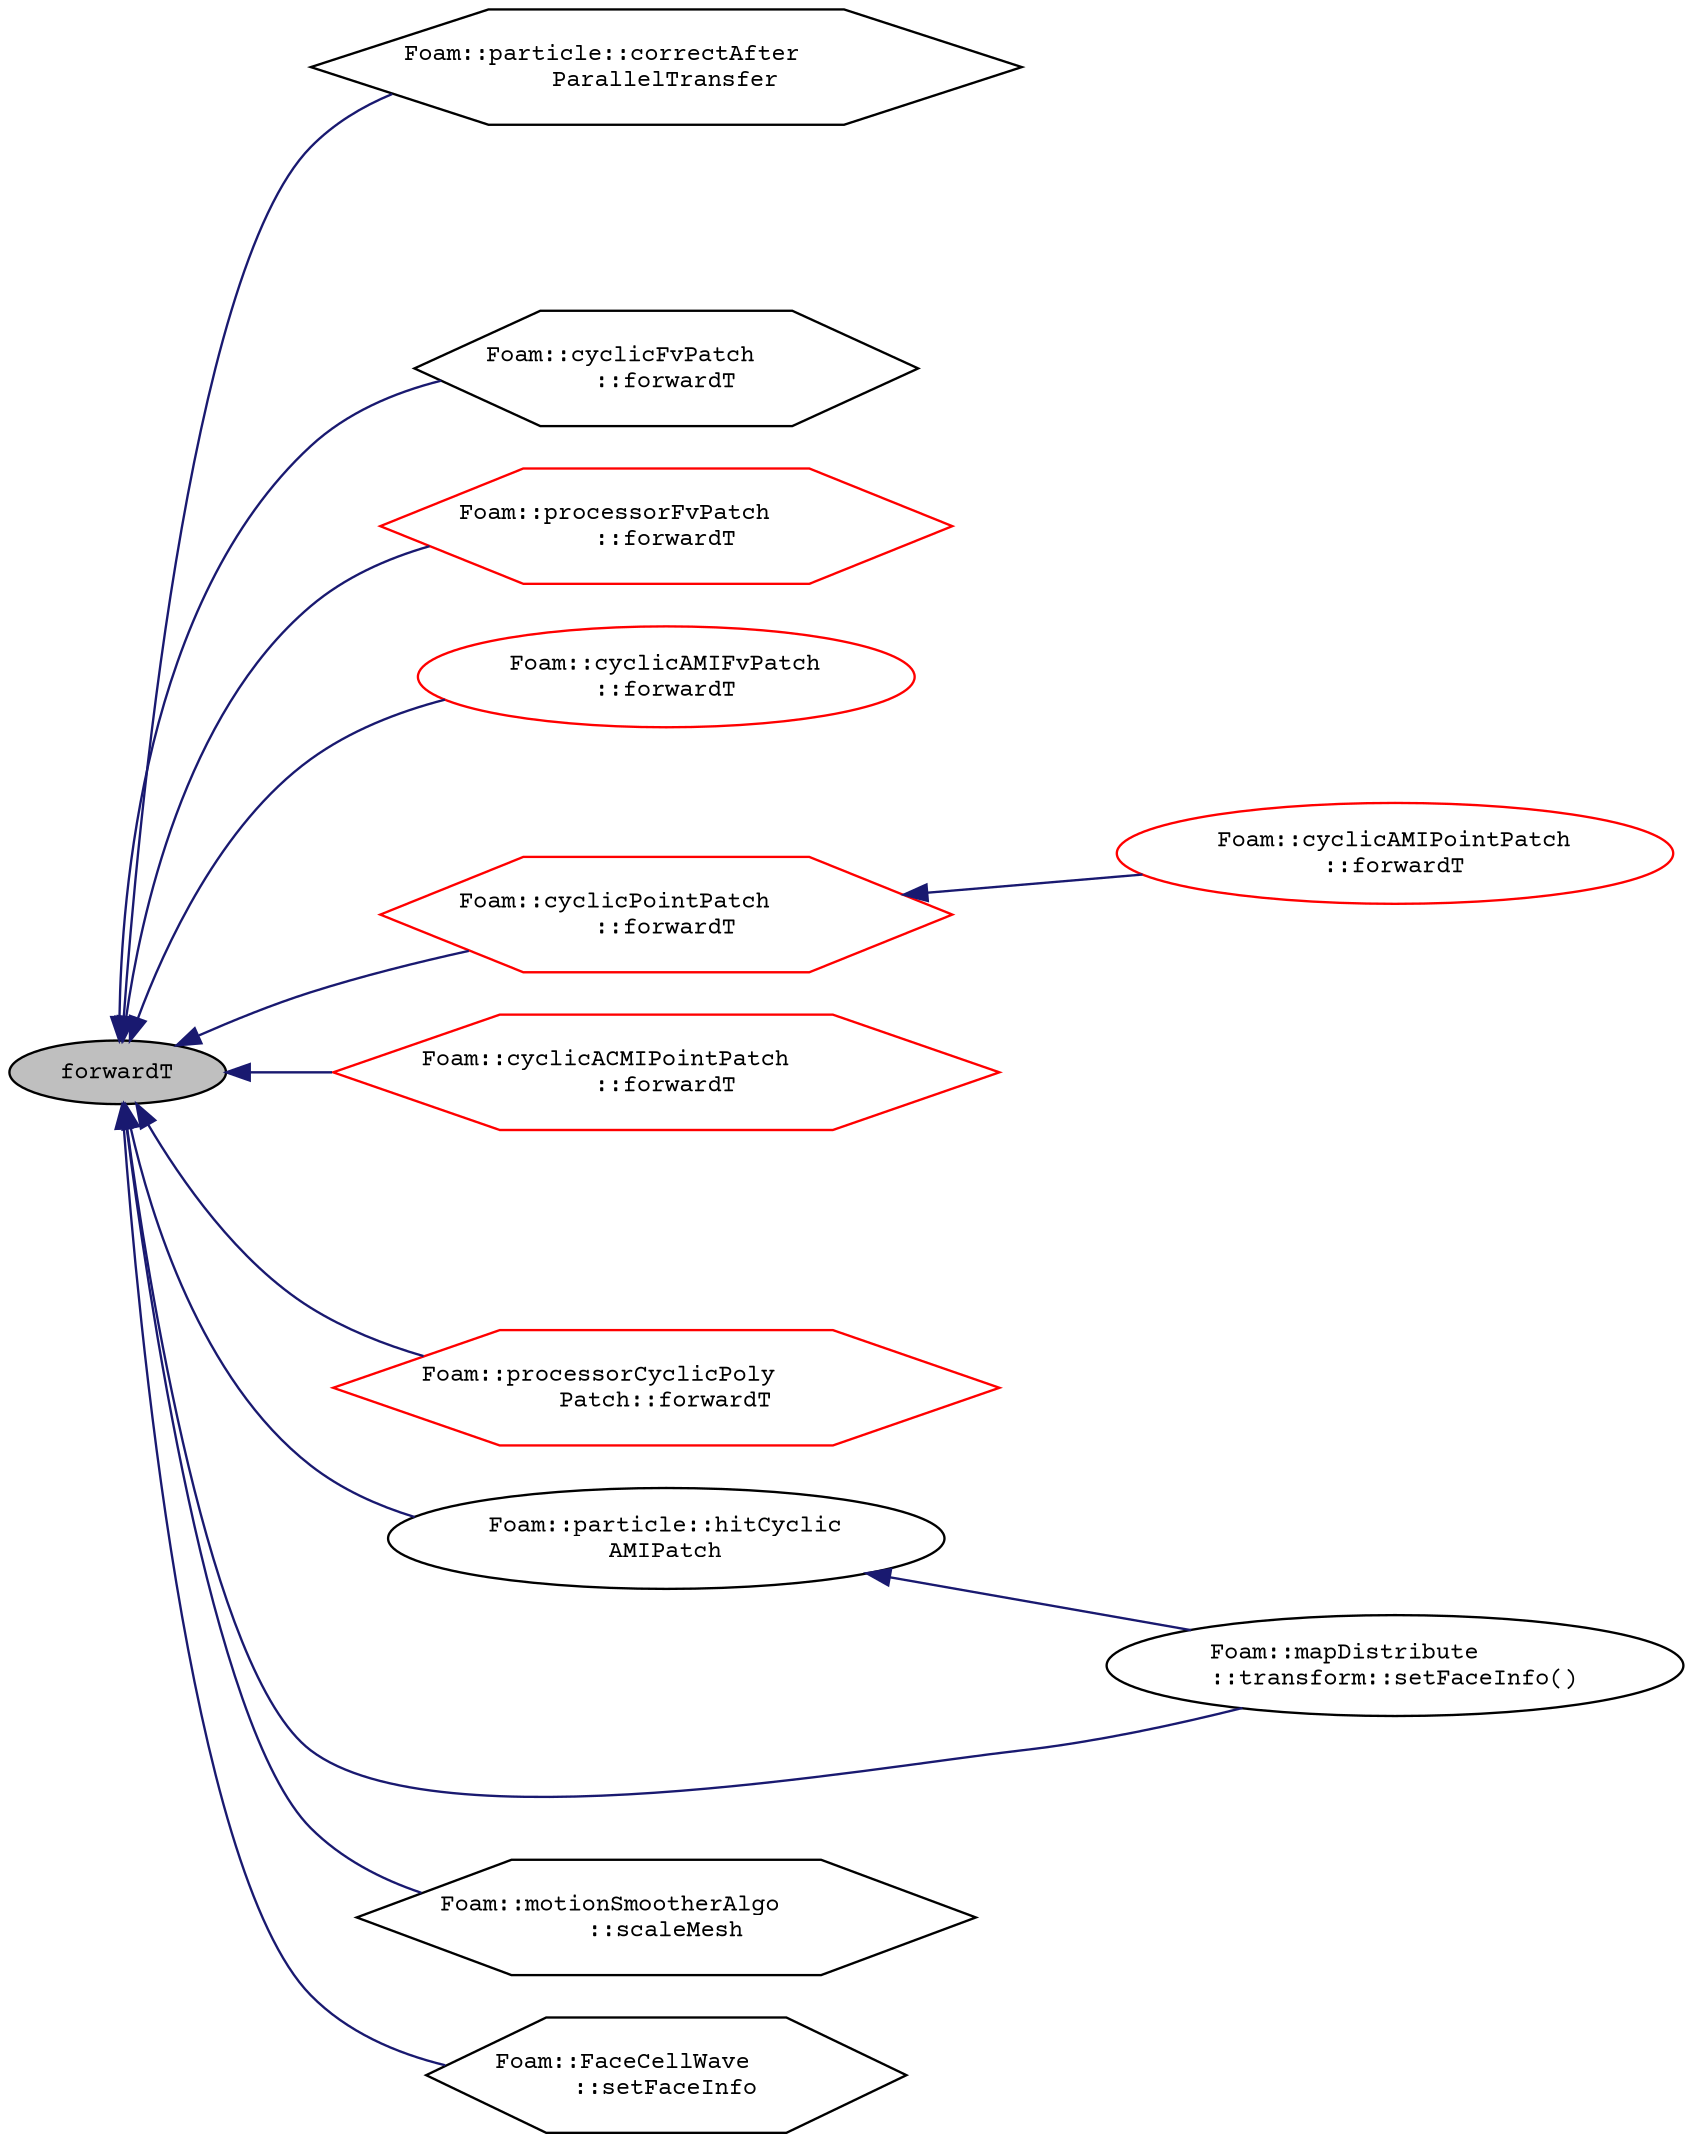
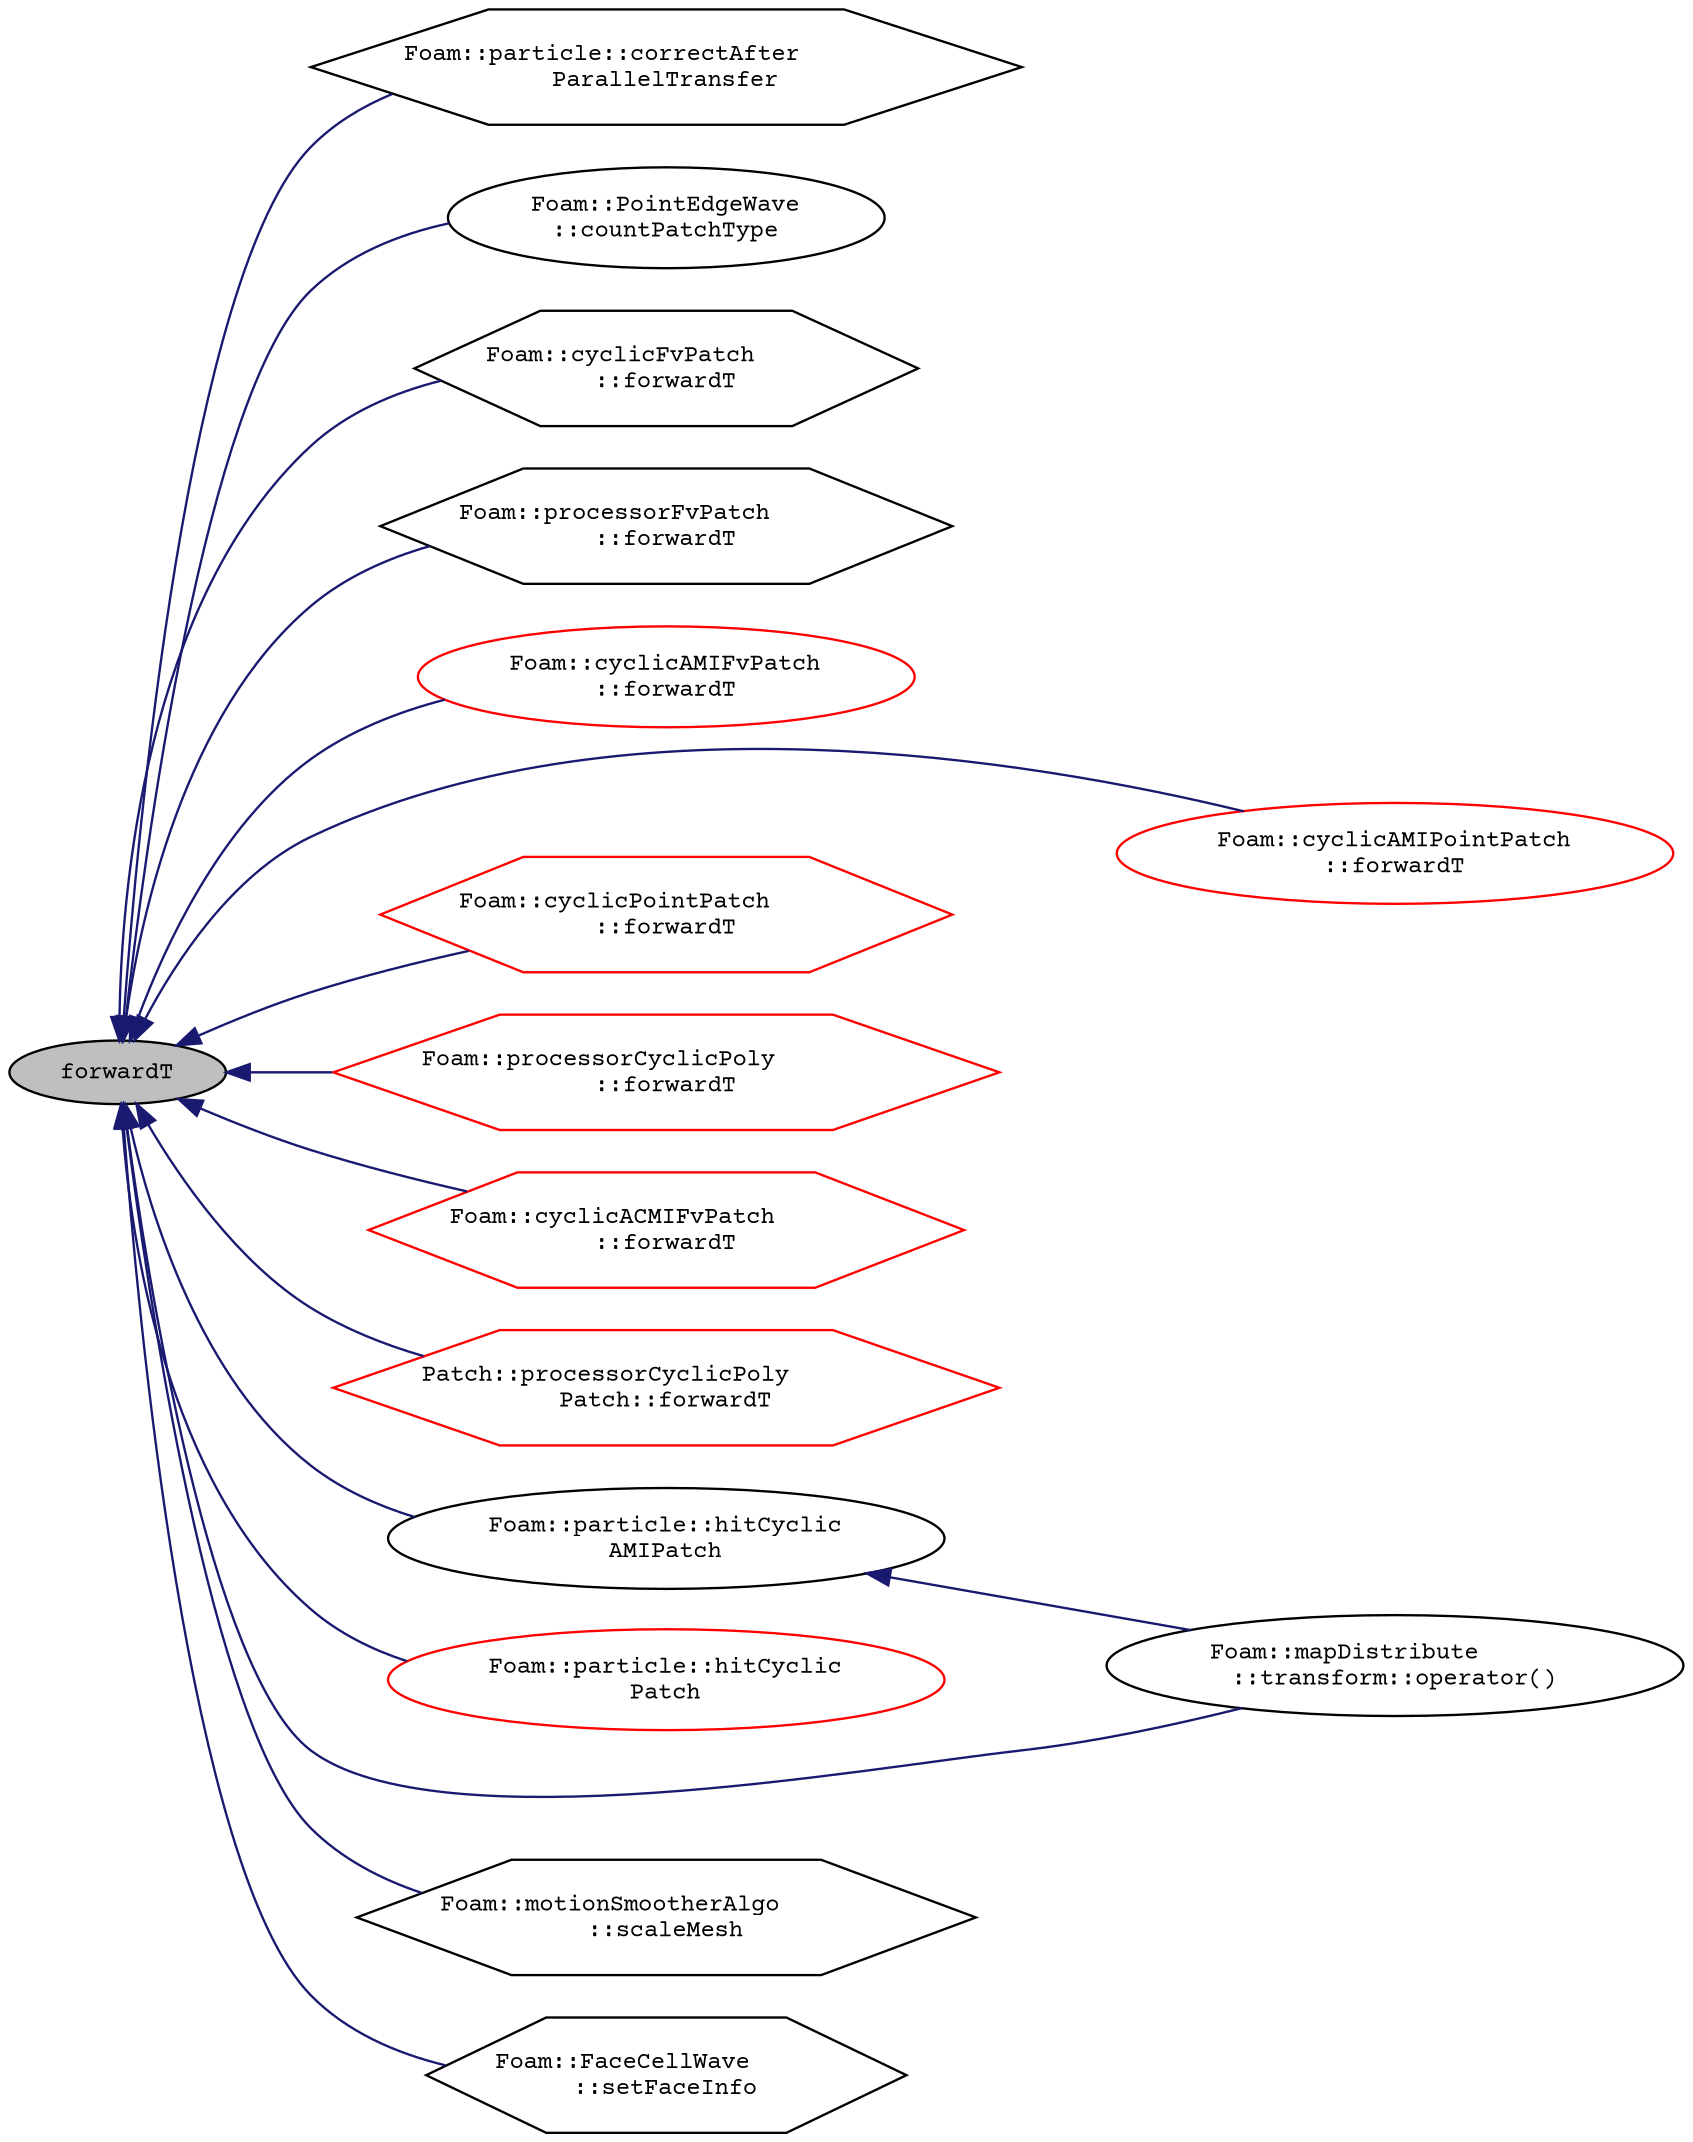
none -> (666, 218)
(666, 526) -> (666, 526)
(1035, 884) -> (649, 754)
(666, 1072) -> (666, 1072)
none -> (666, 1230)
(666, 1388) -> (666, 1388)
(1395, 1666) -> (1395, 1666)
none -> (666, 1680)
